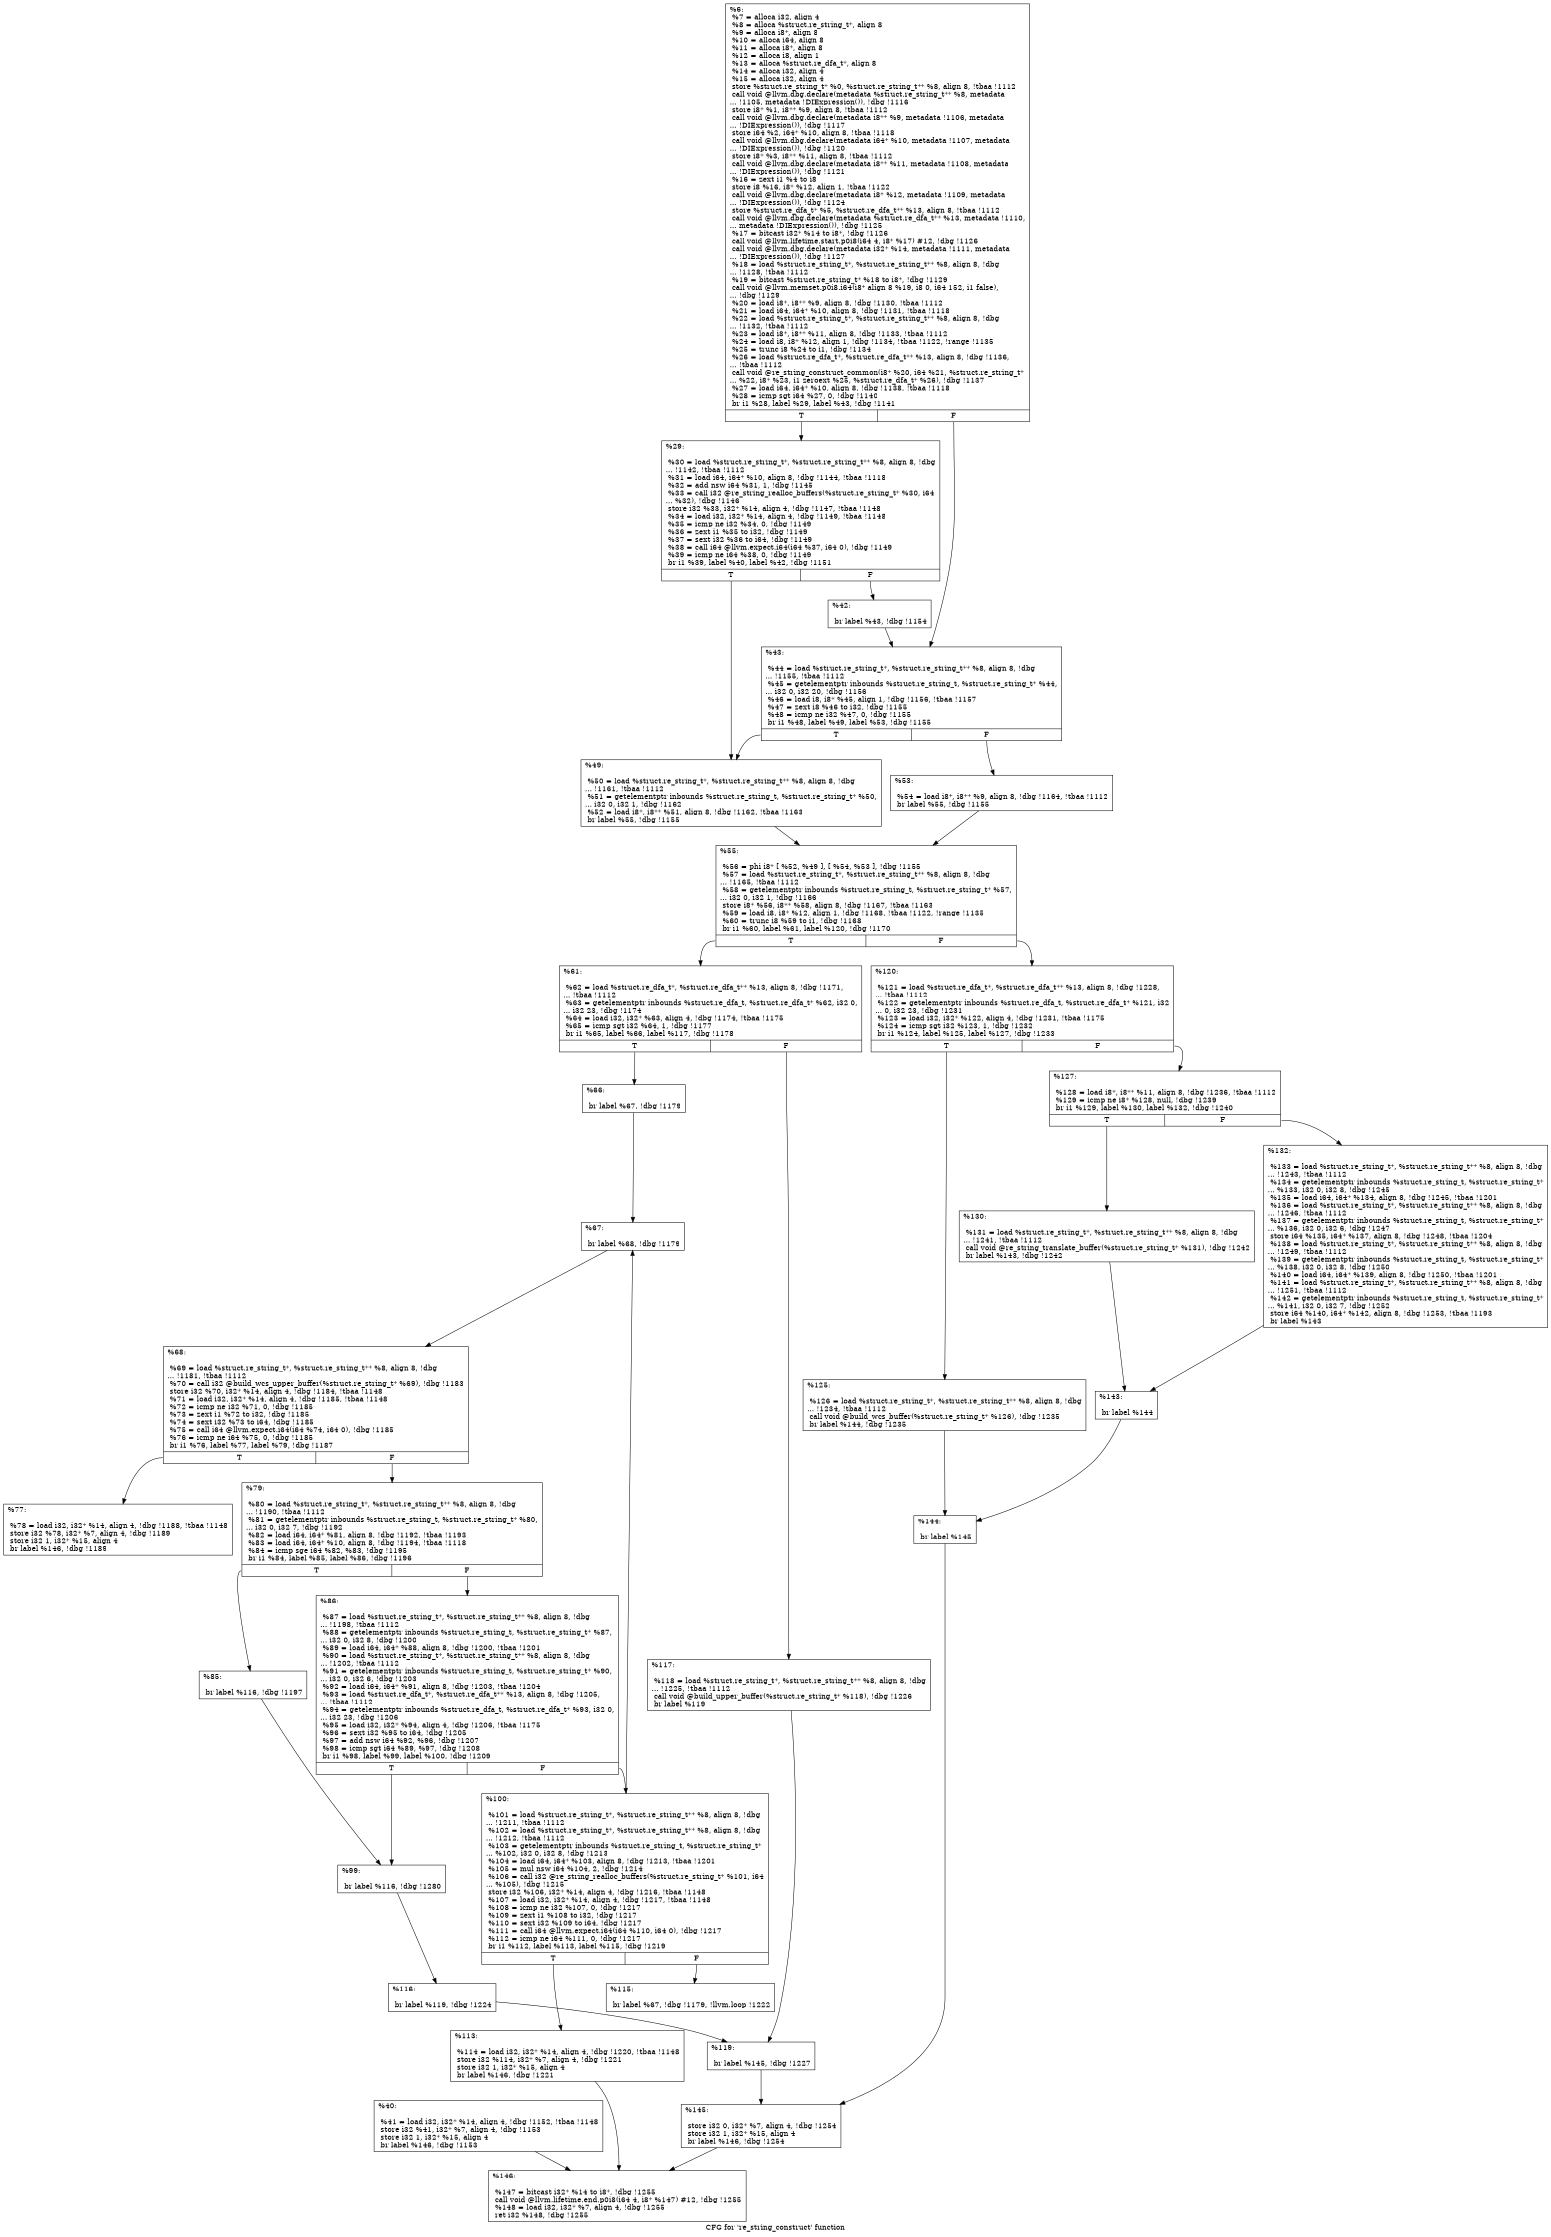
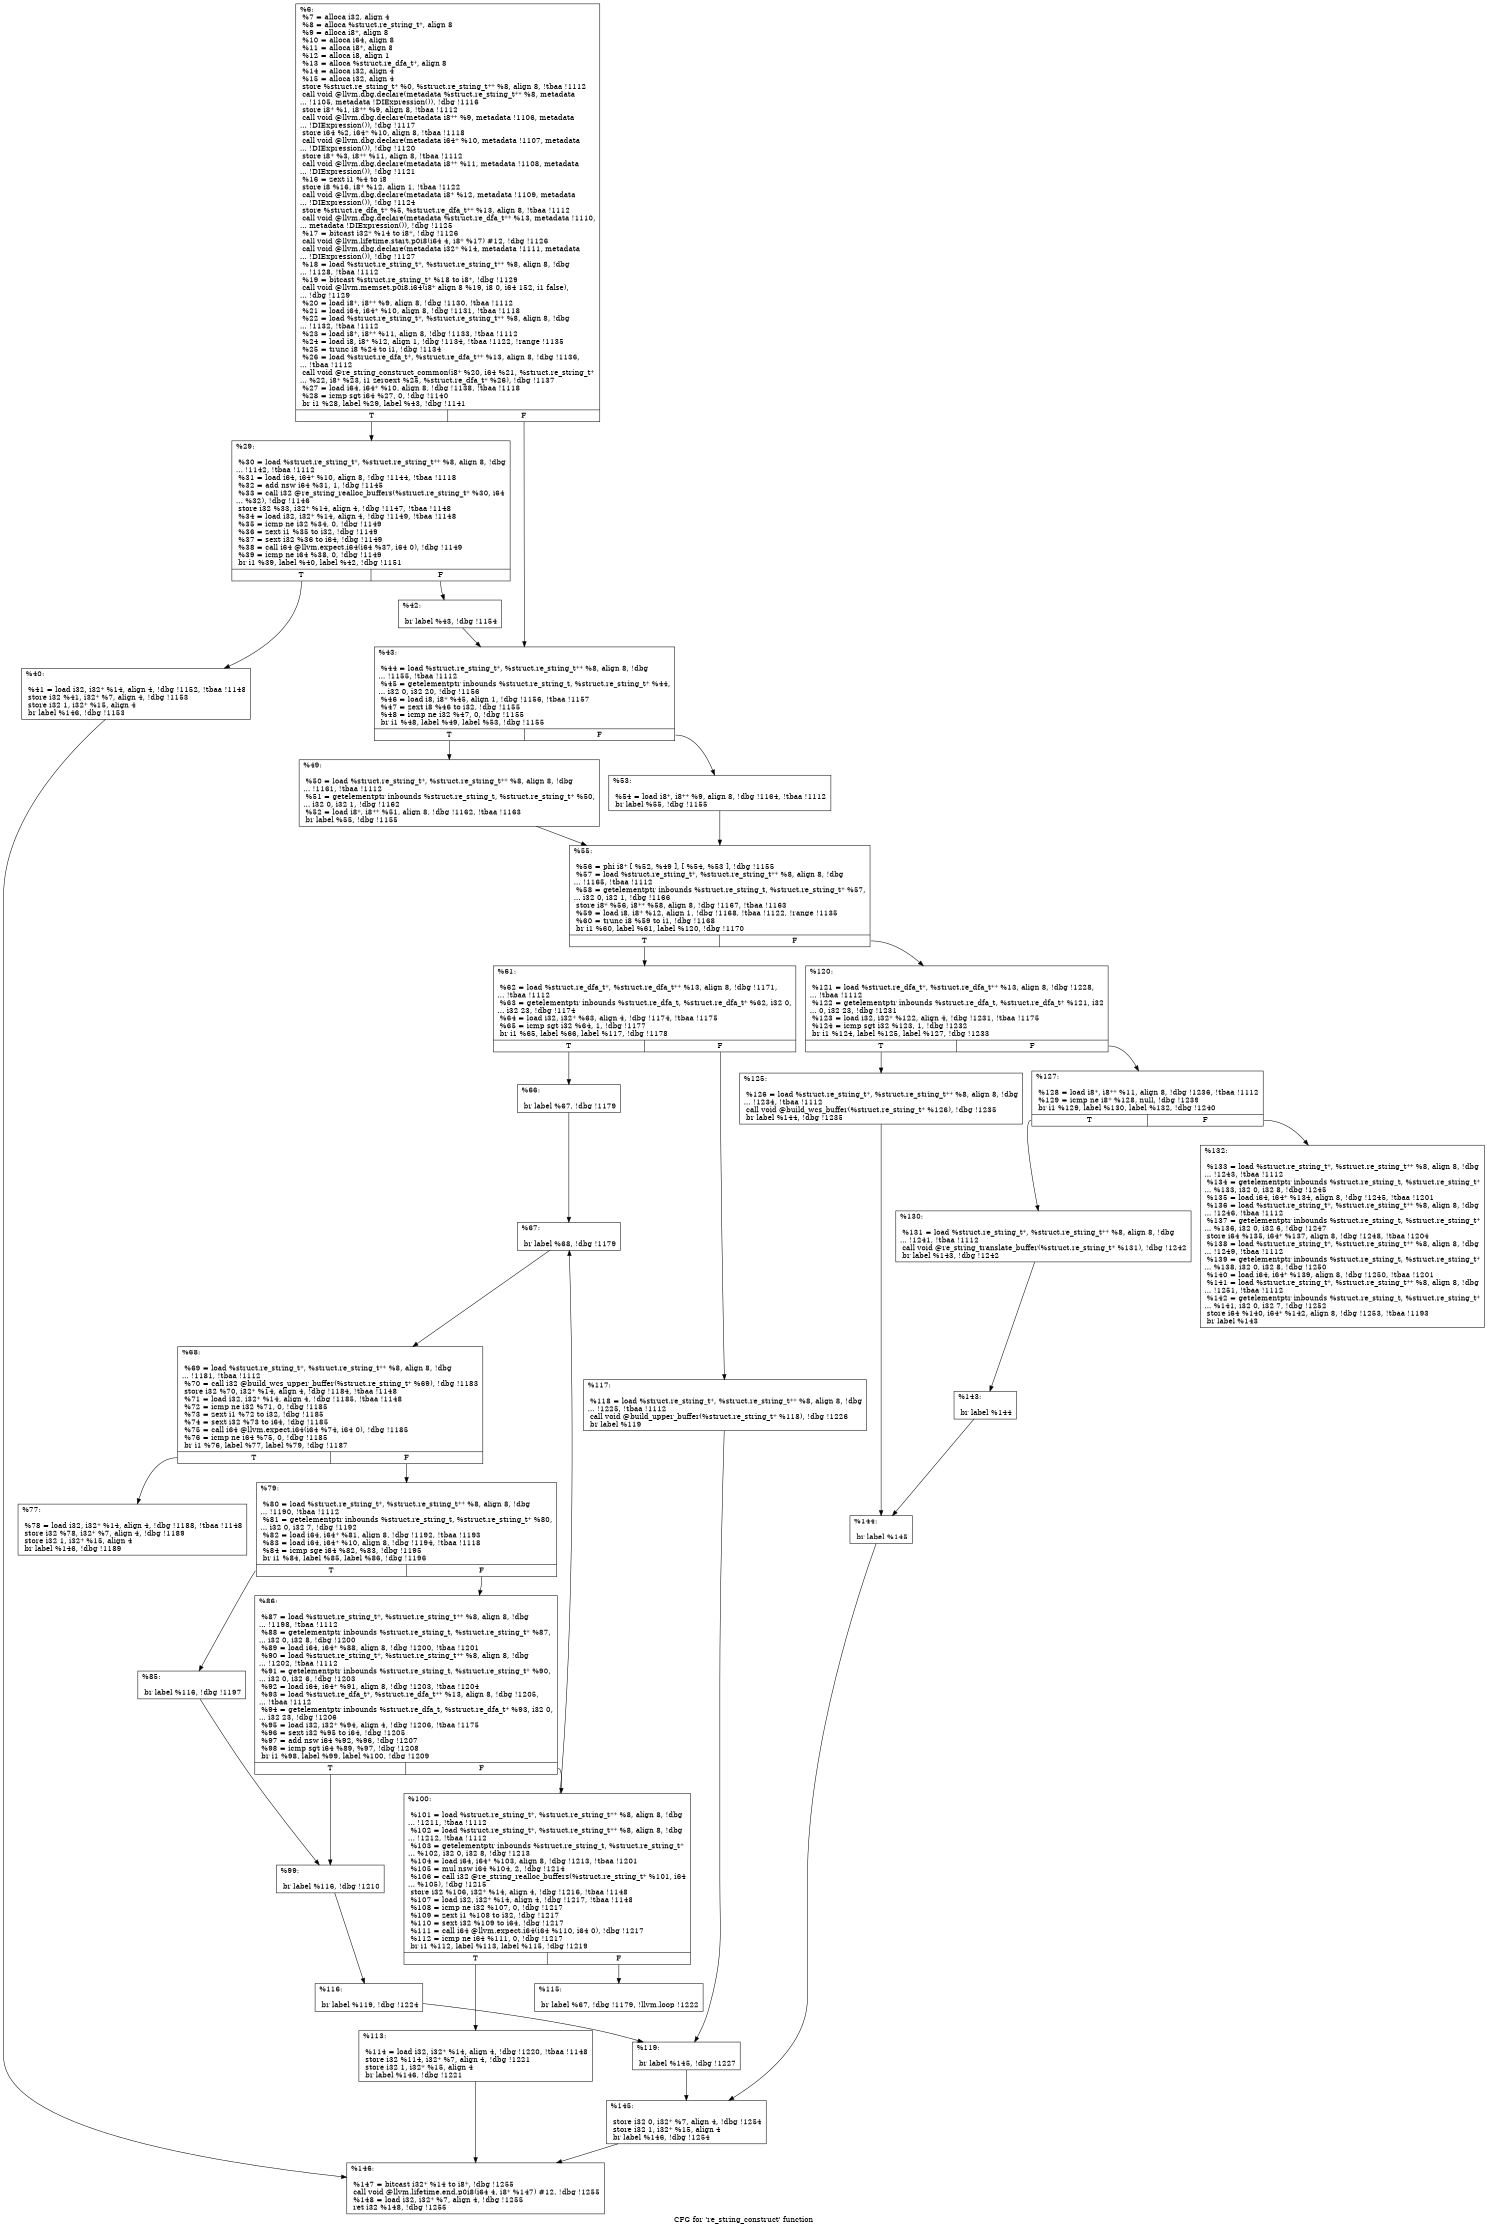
(731, 668) -> (278, 634)
(1209, 1357) -> none
(392, 1887) -> (330, 1887)
